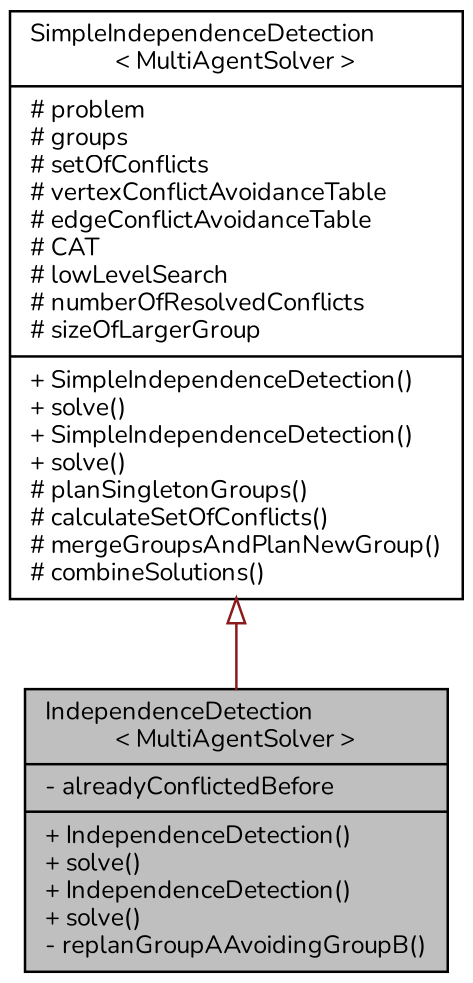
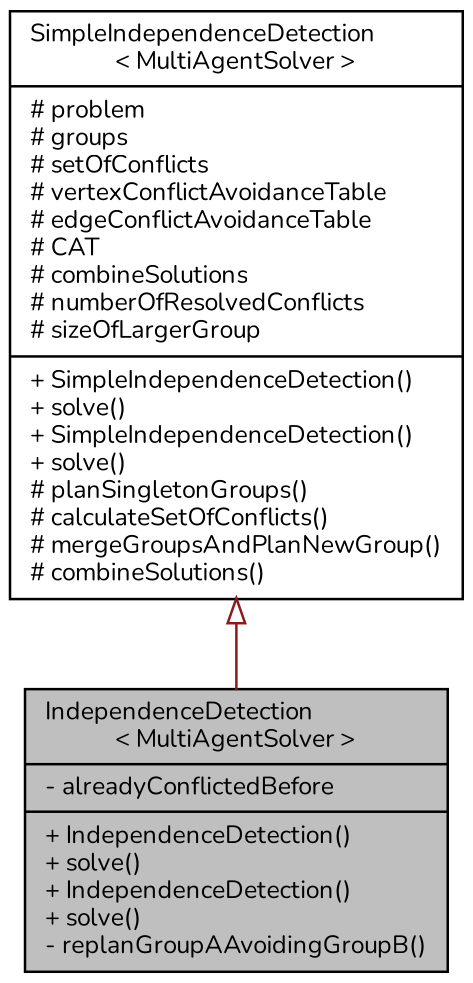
(130, 275) -> (140, 275)
